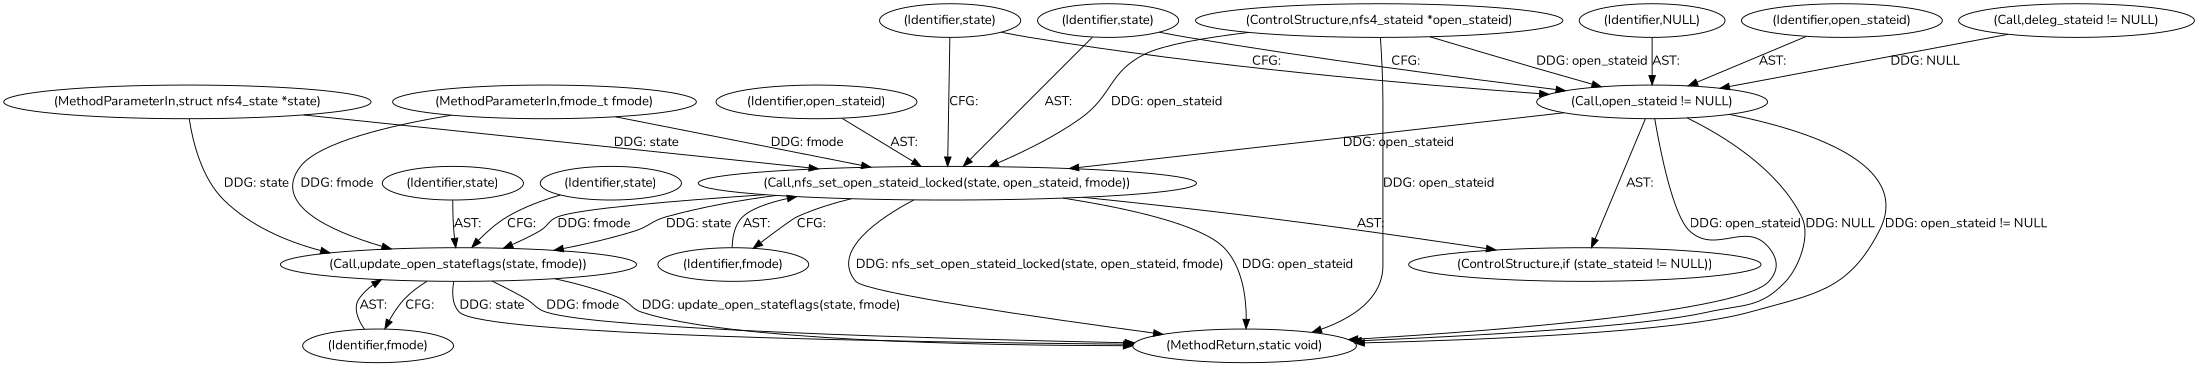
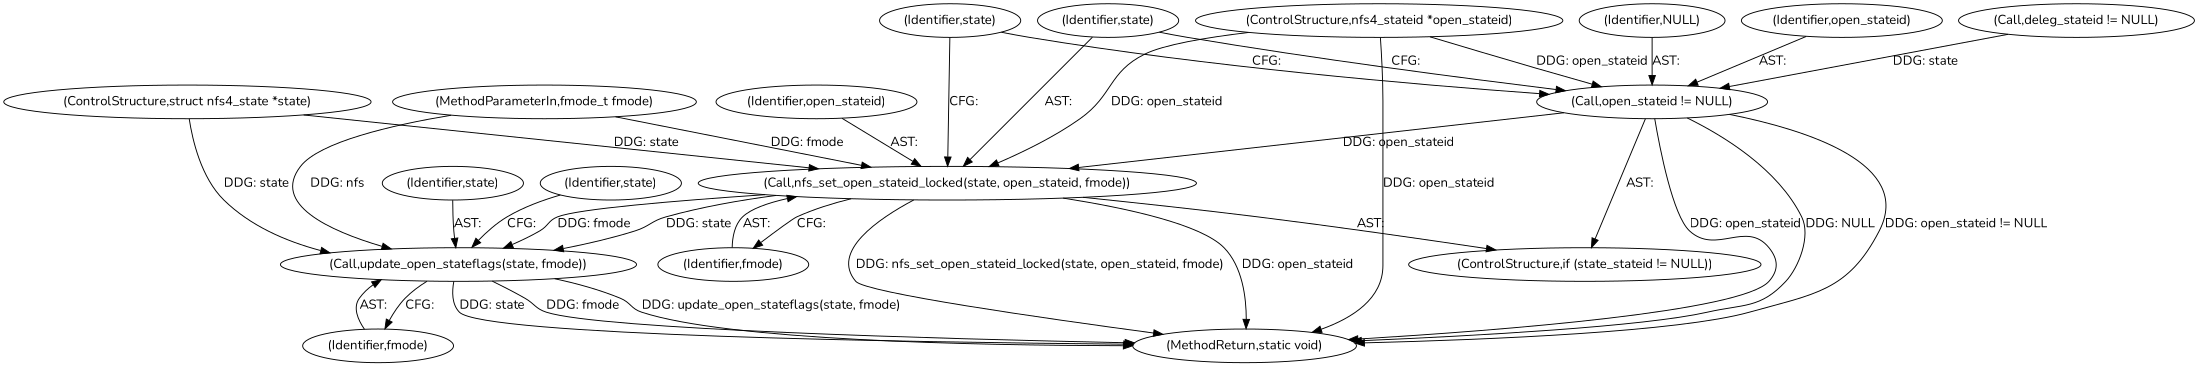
(1926, 61) -> (1926, 61)
(187, 102) -> (187, 102)
(337, 183) -> (337, 183)
